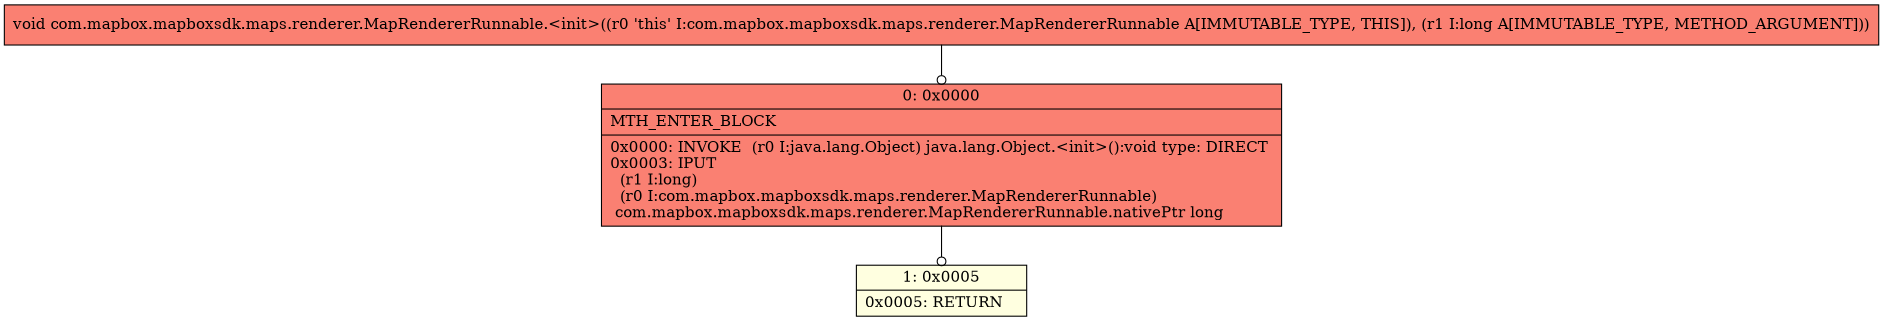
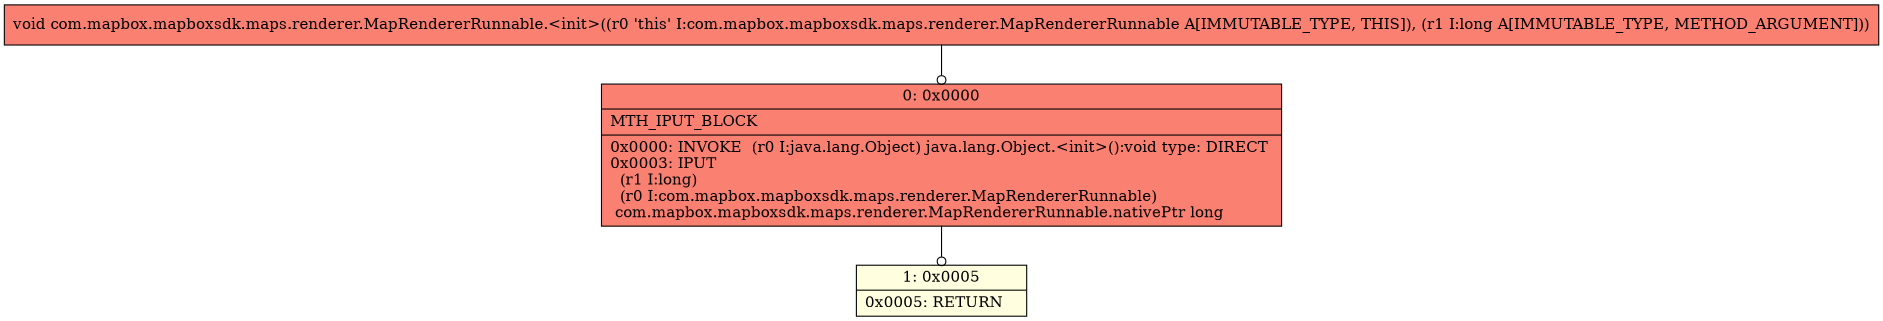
(694, 121) -> (684, 121)
